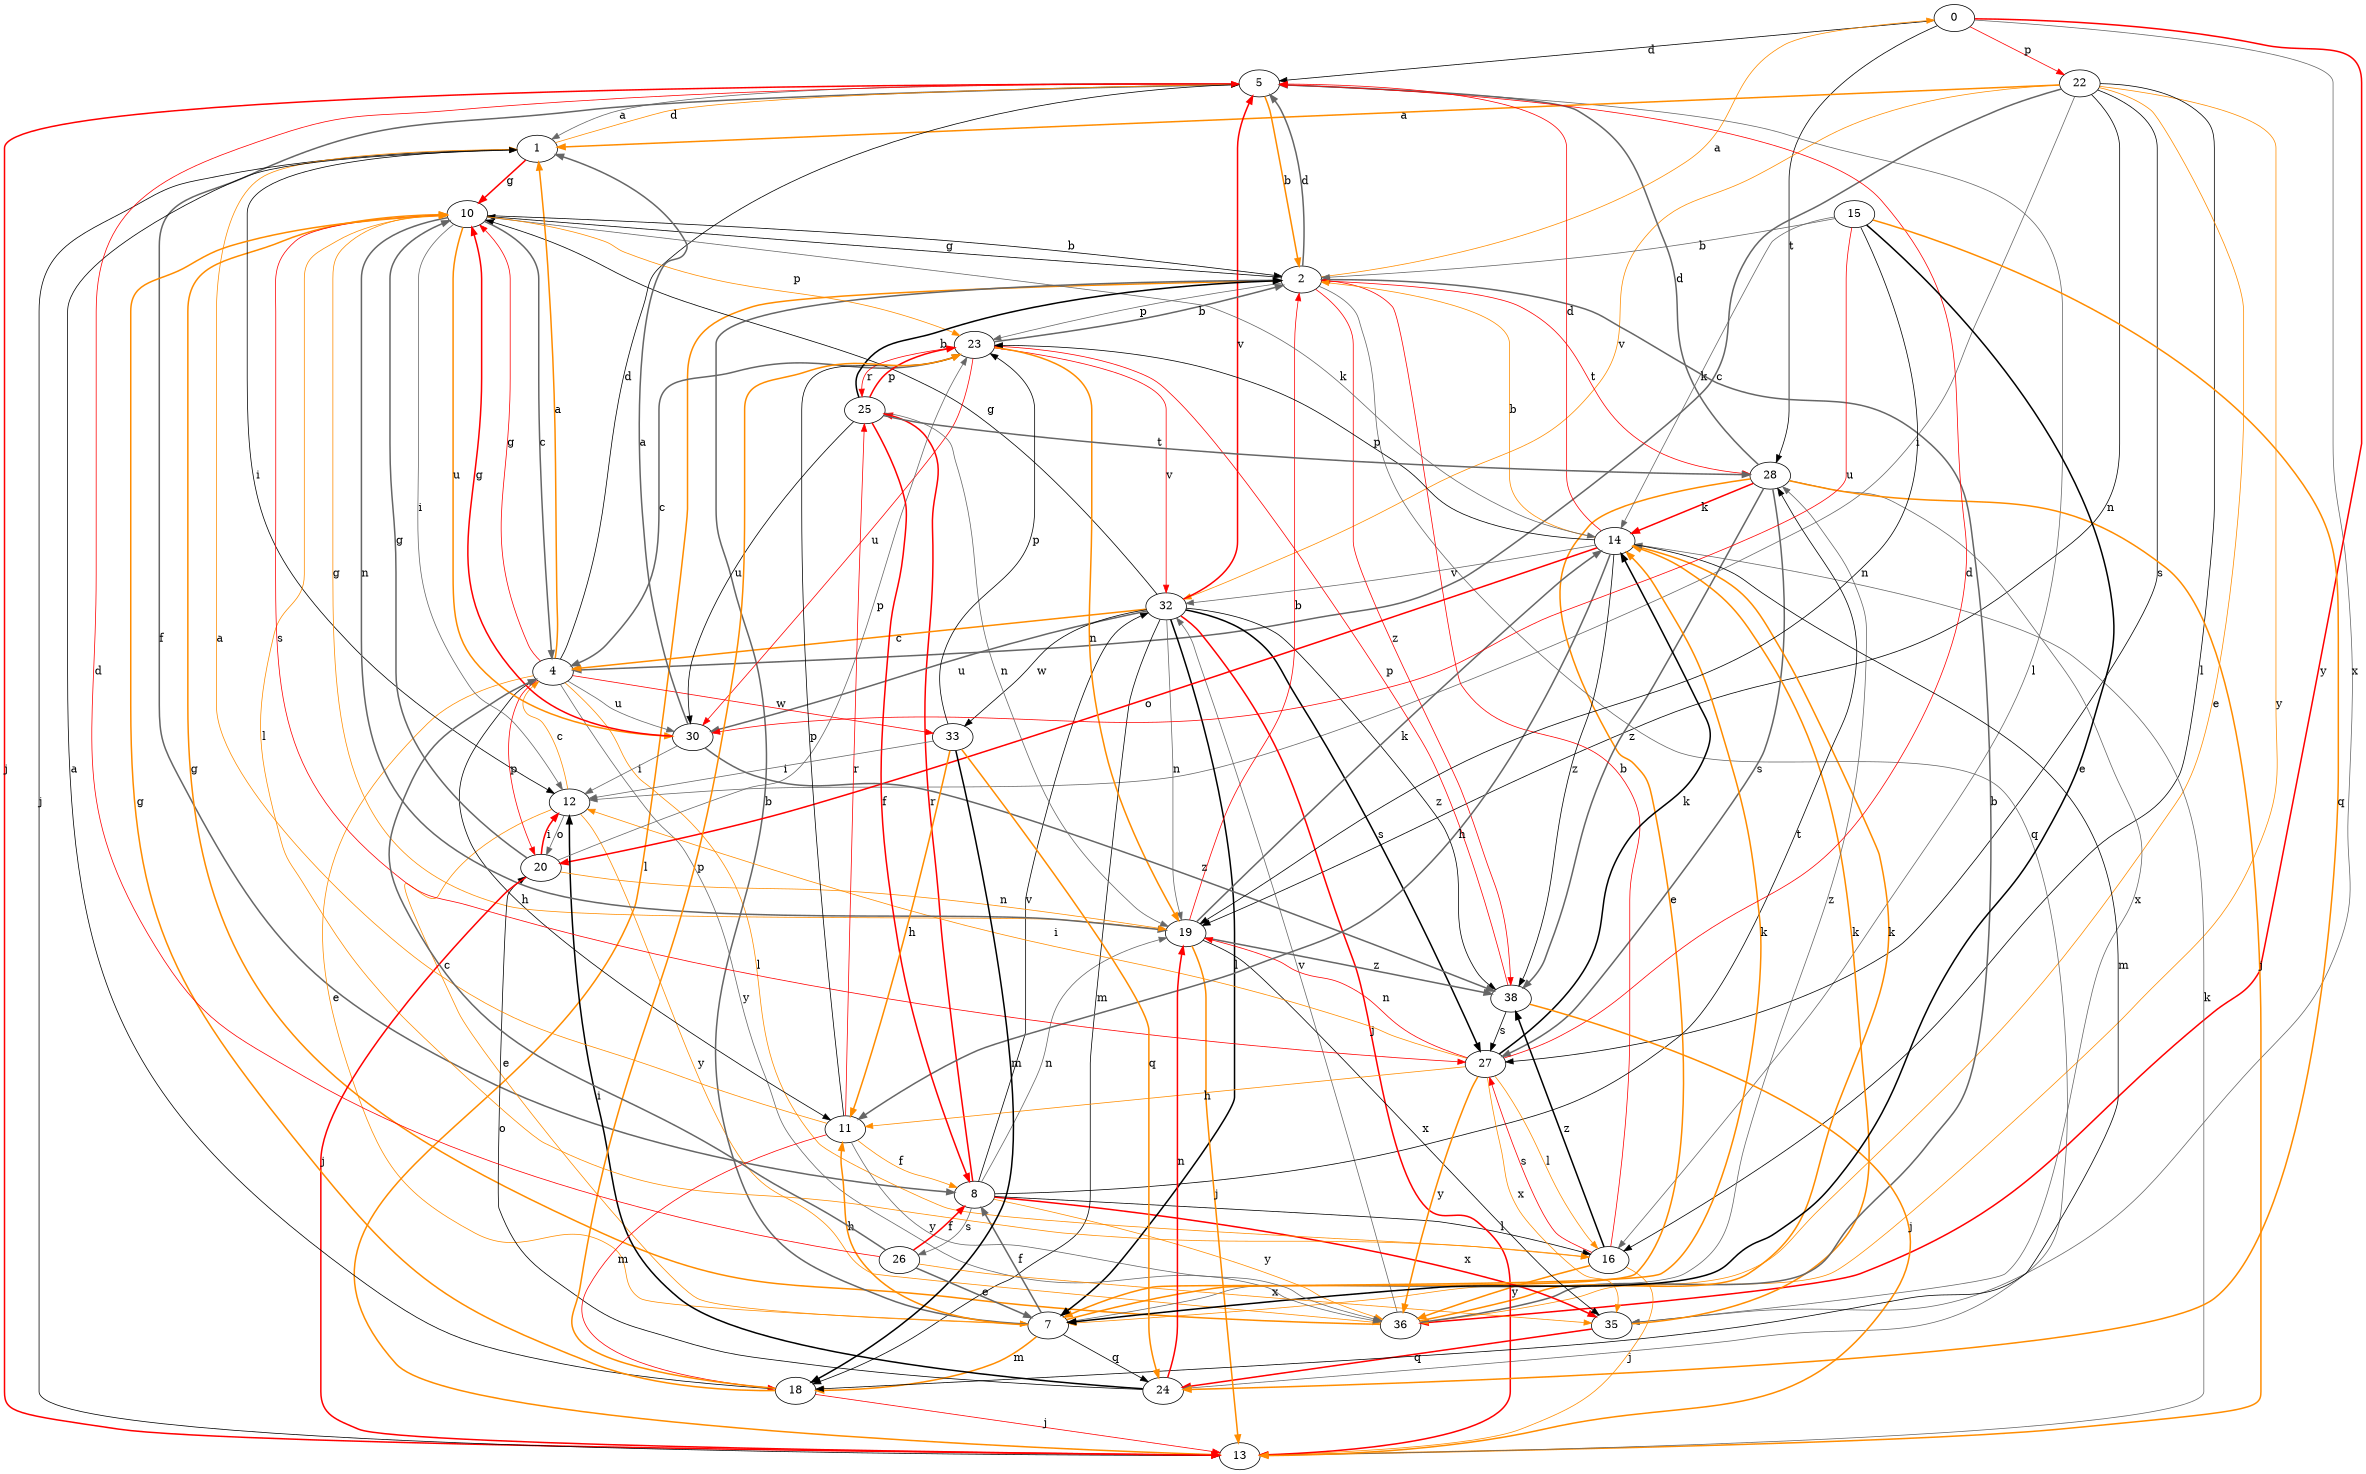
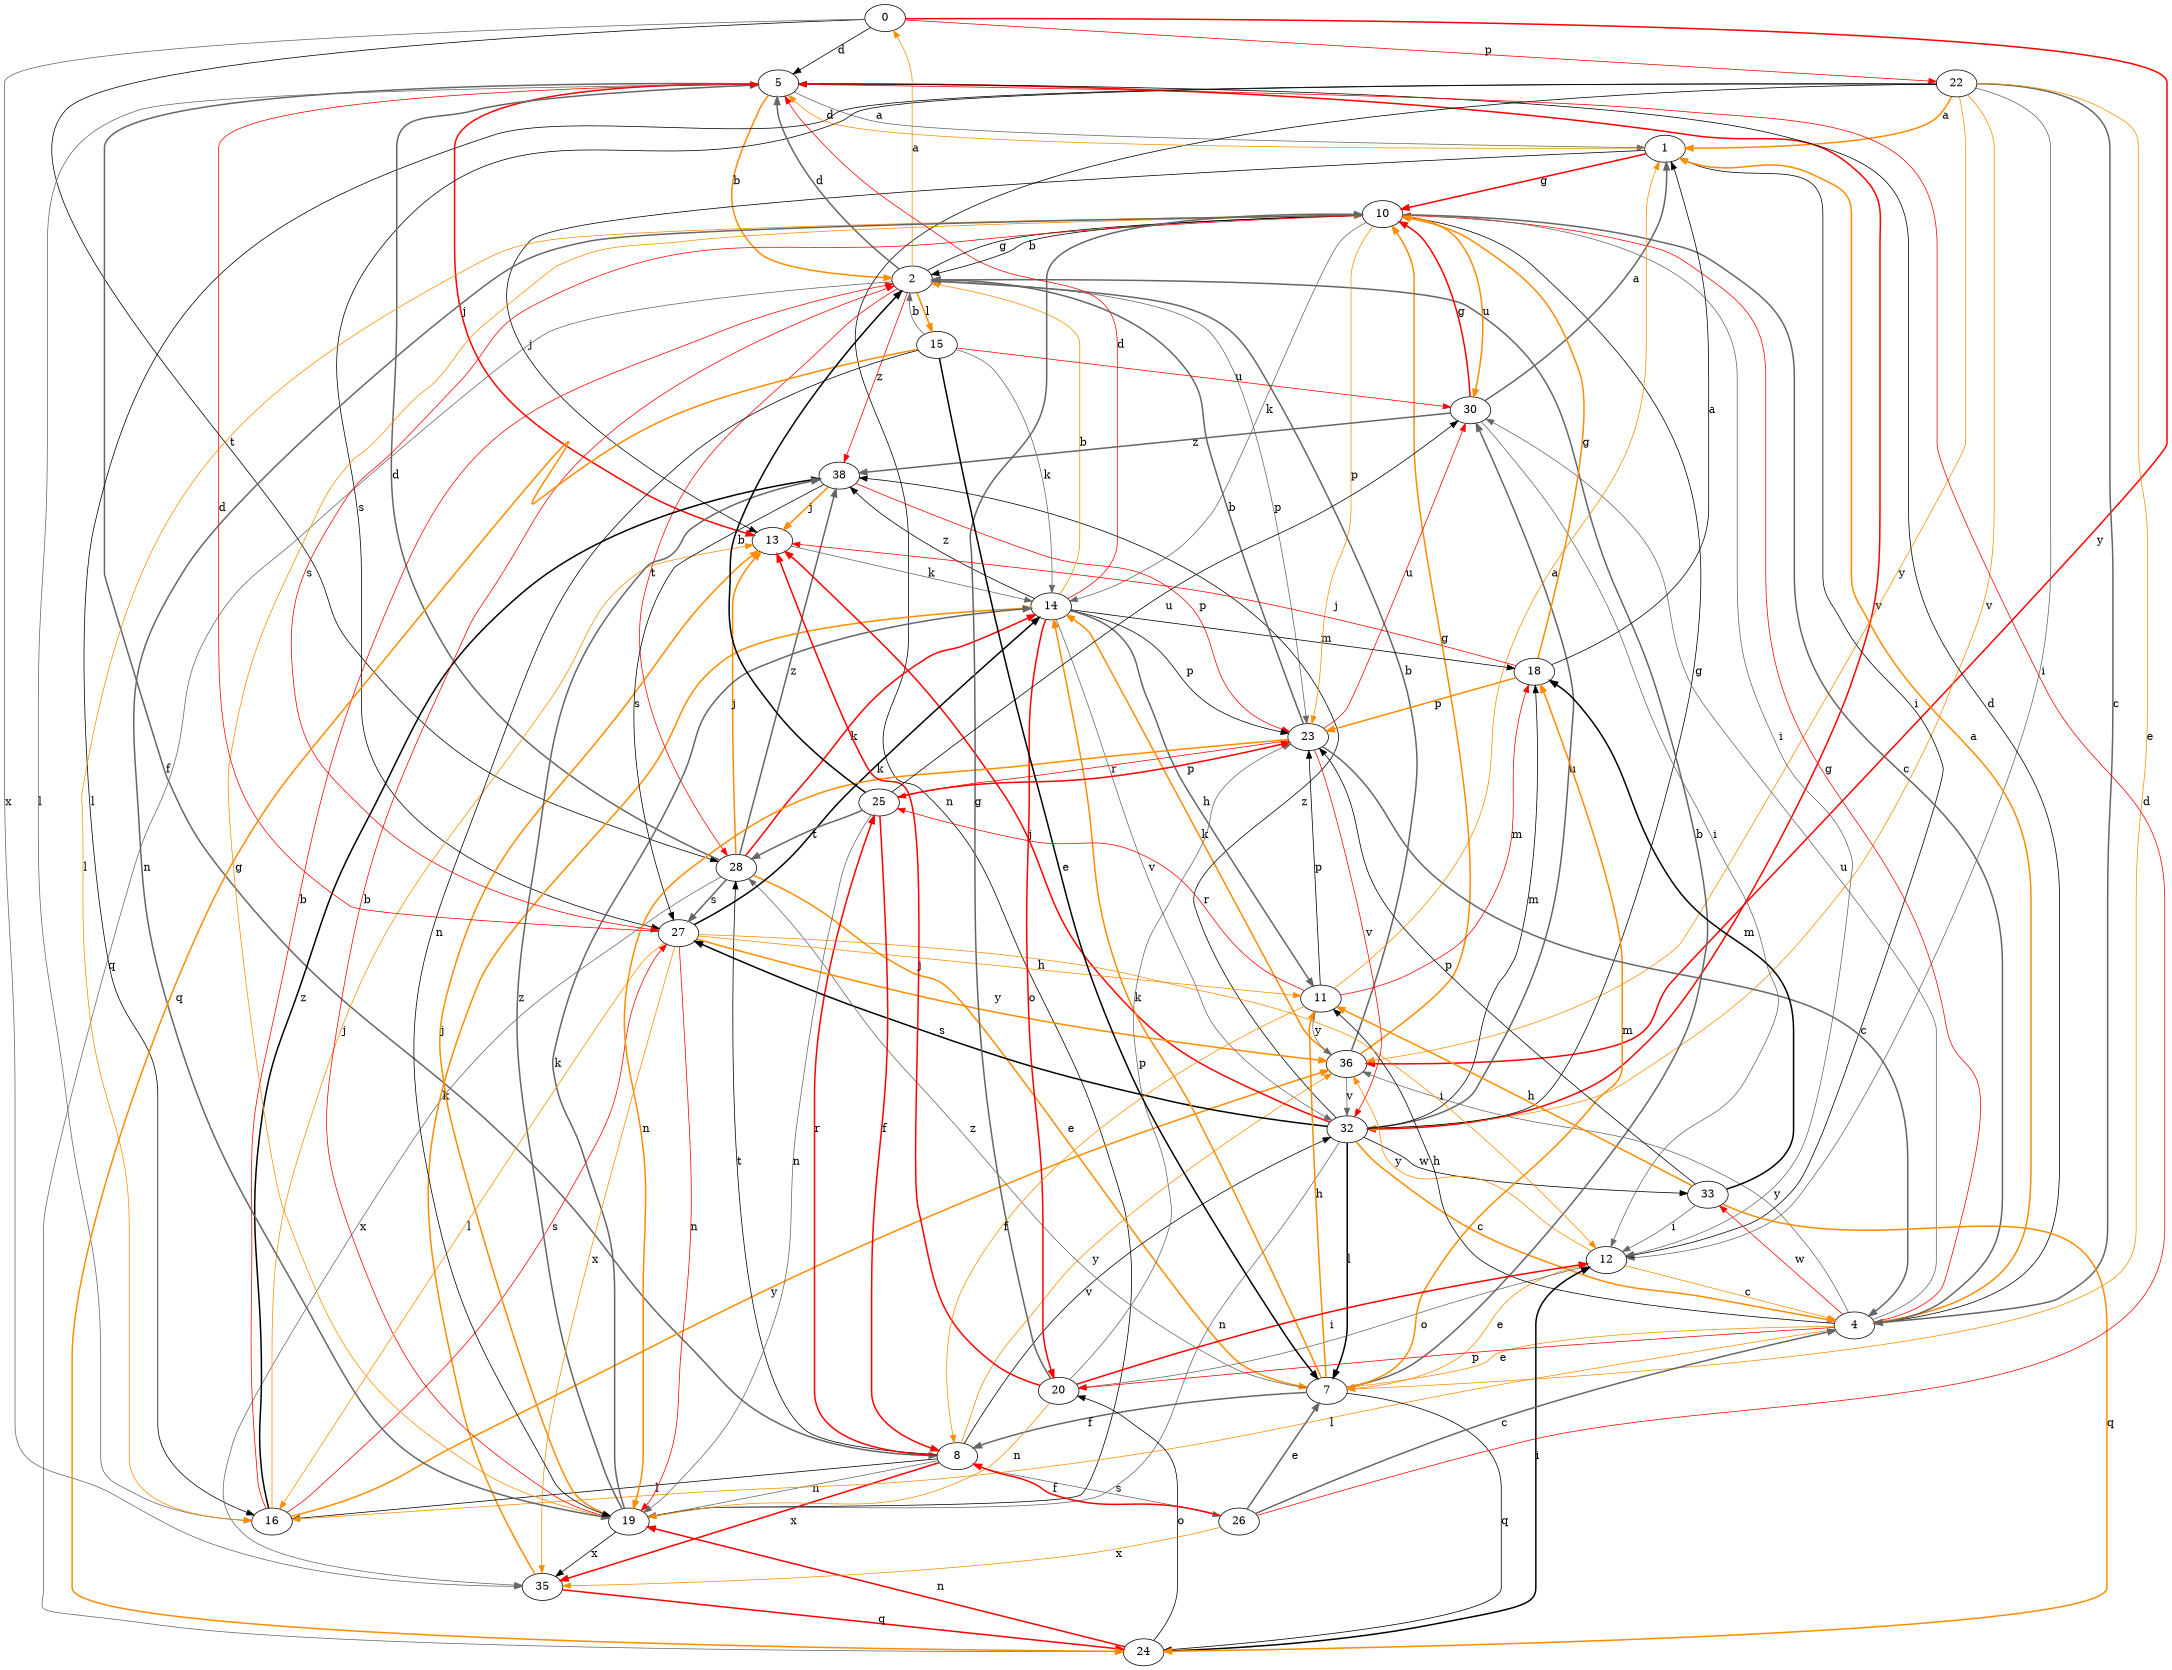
(1238, 363) -> (1880, 245)
(611, 950) -> (923, 309)
